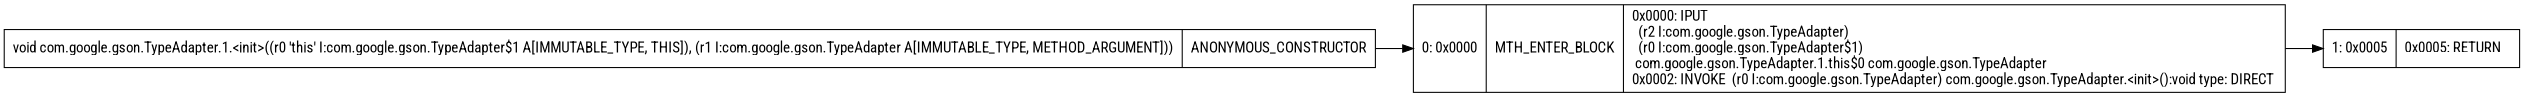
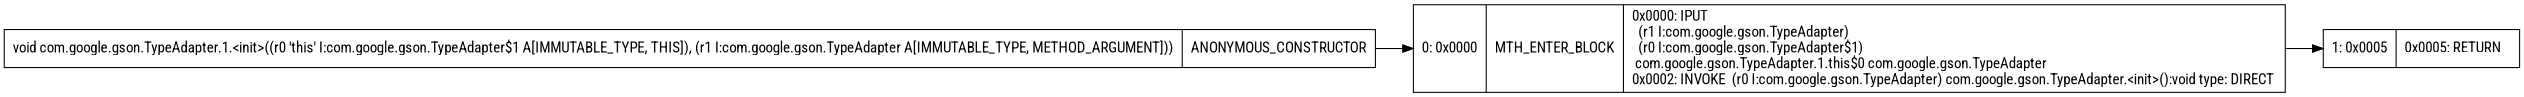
(1741, 32) -> (1741, 32)
